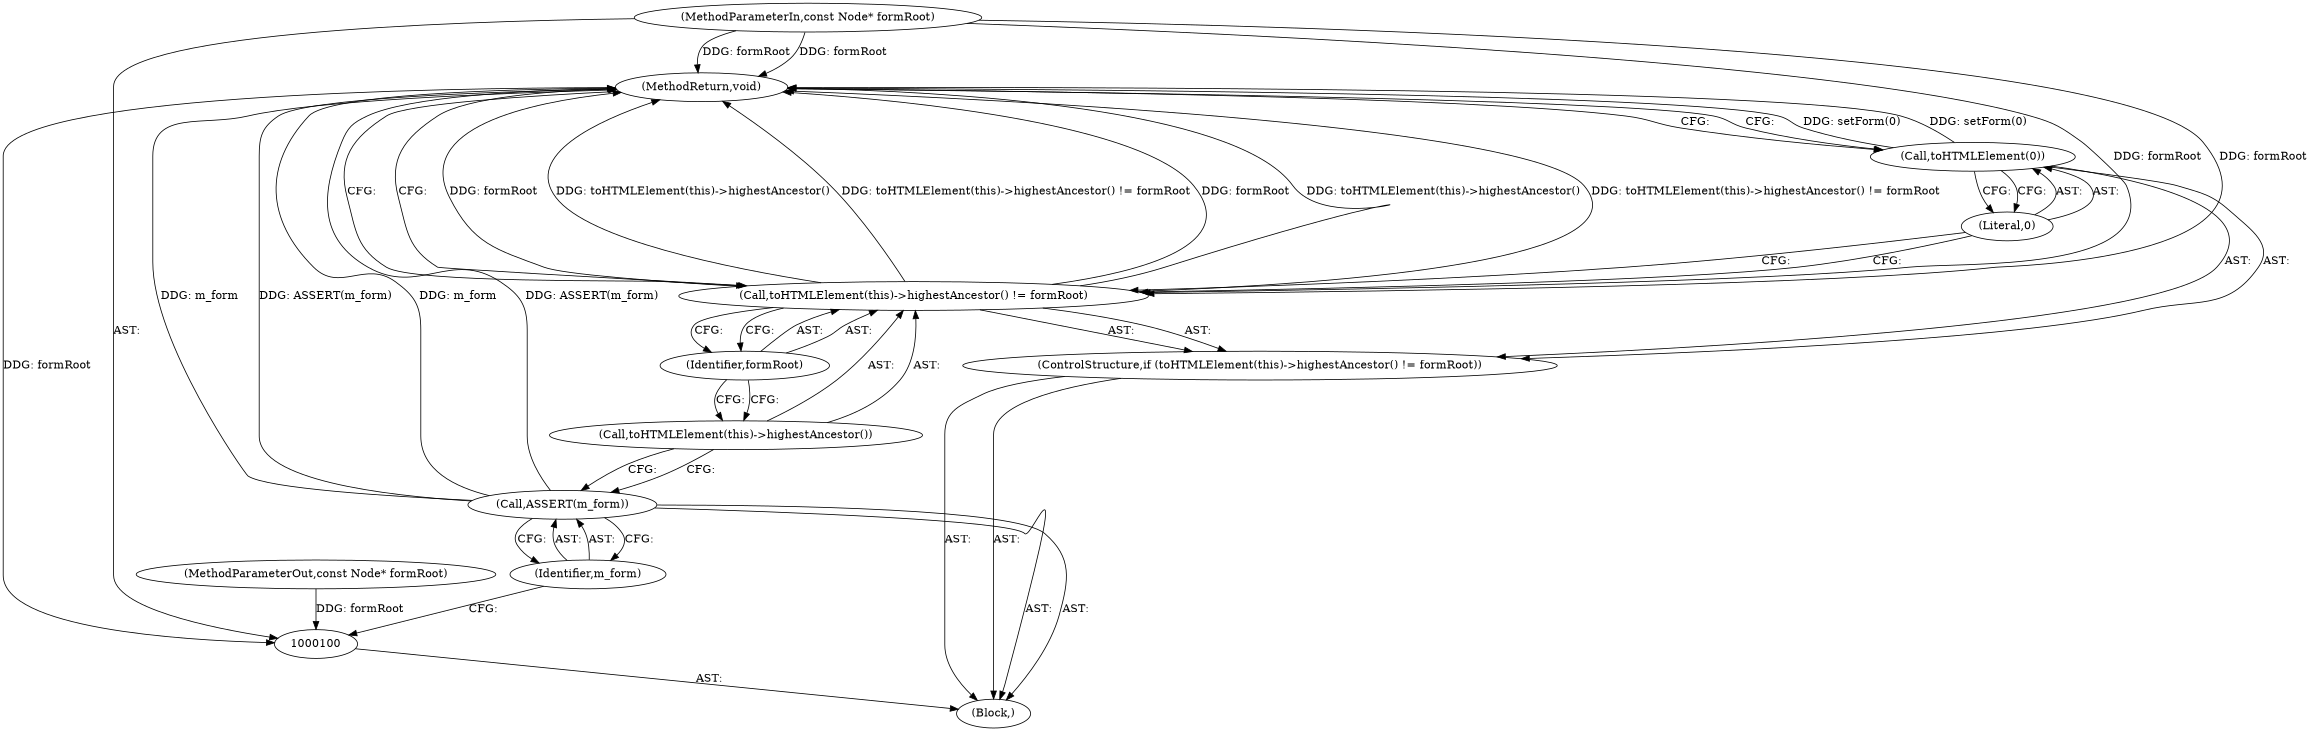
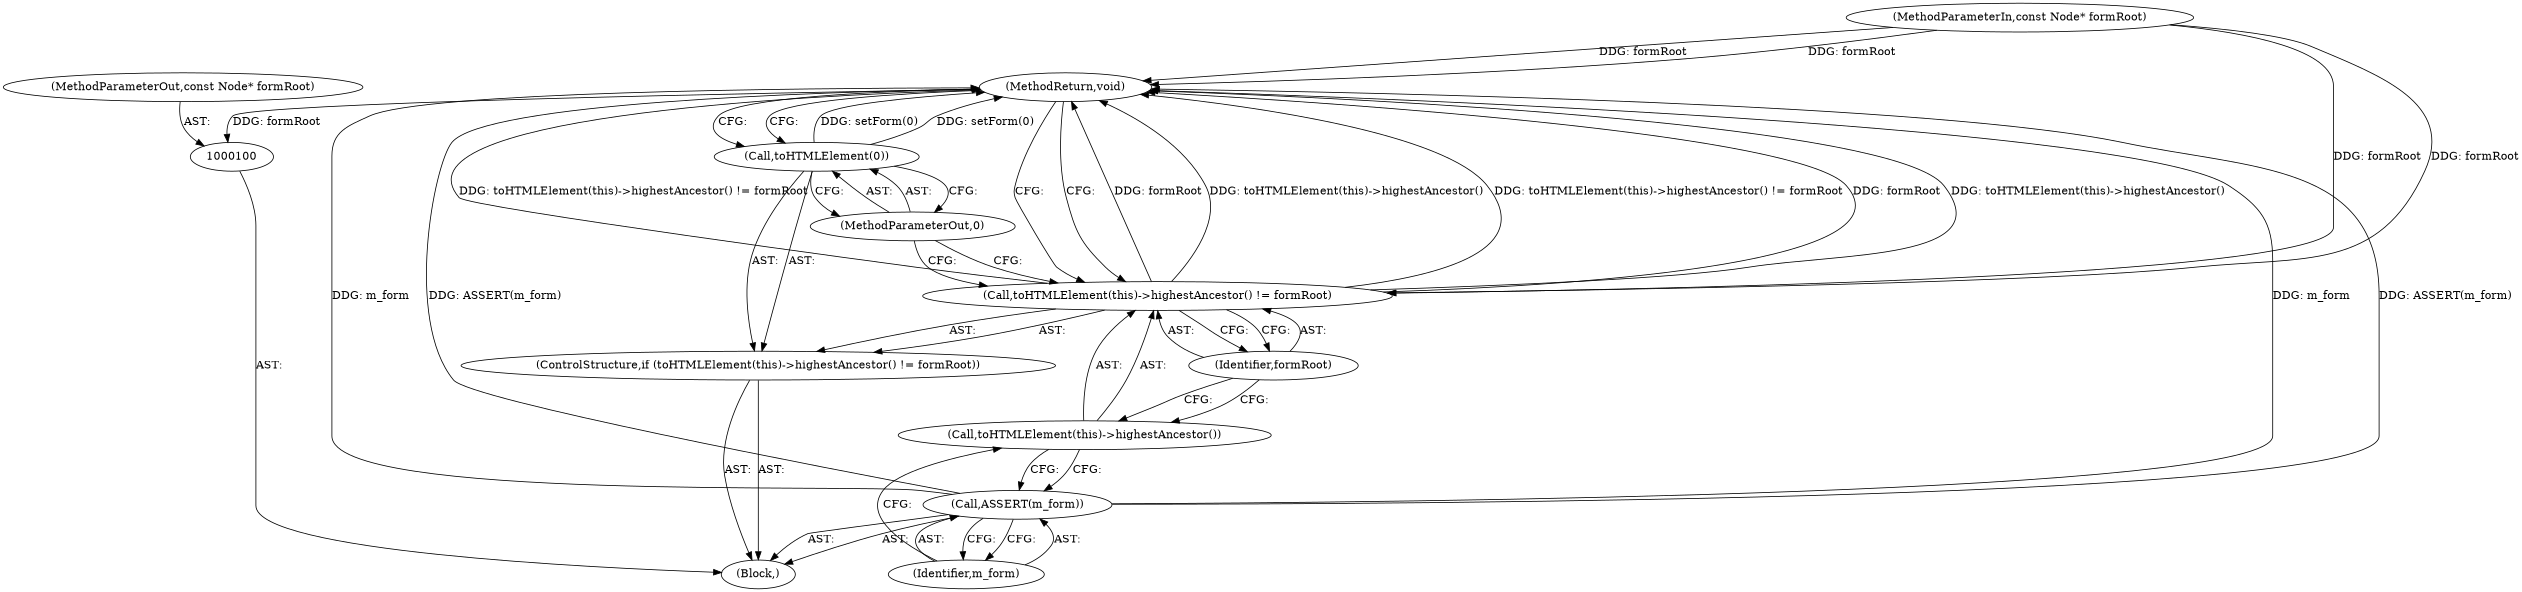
(114, 151) -> none
(2007, 226) -> (913, 226)
(360, 609) -> (199, 122)
(450, 610) -> (880, 497)
